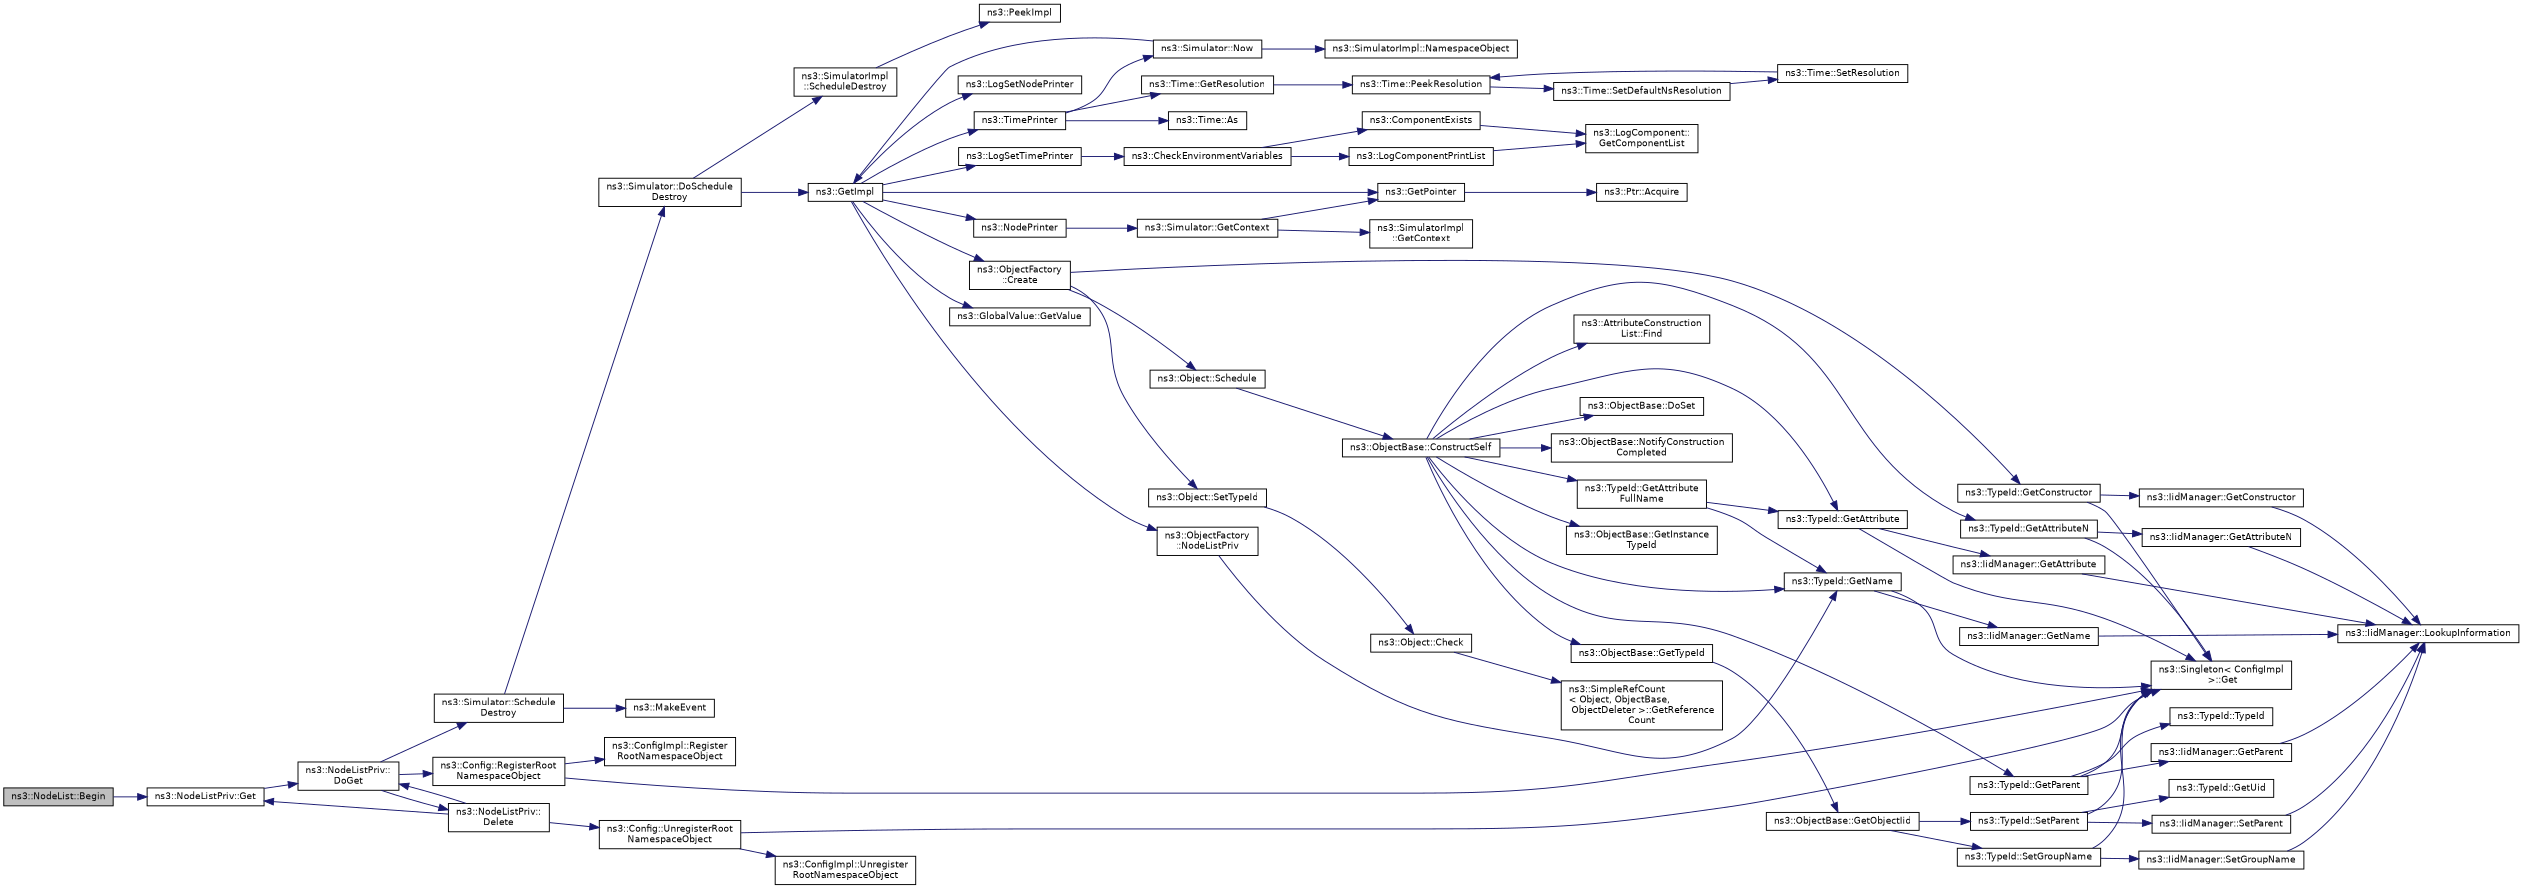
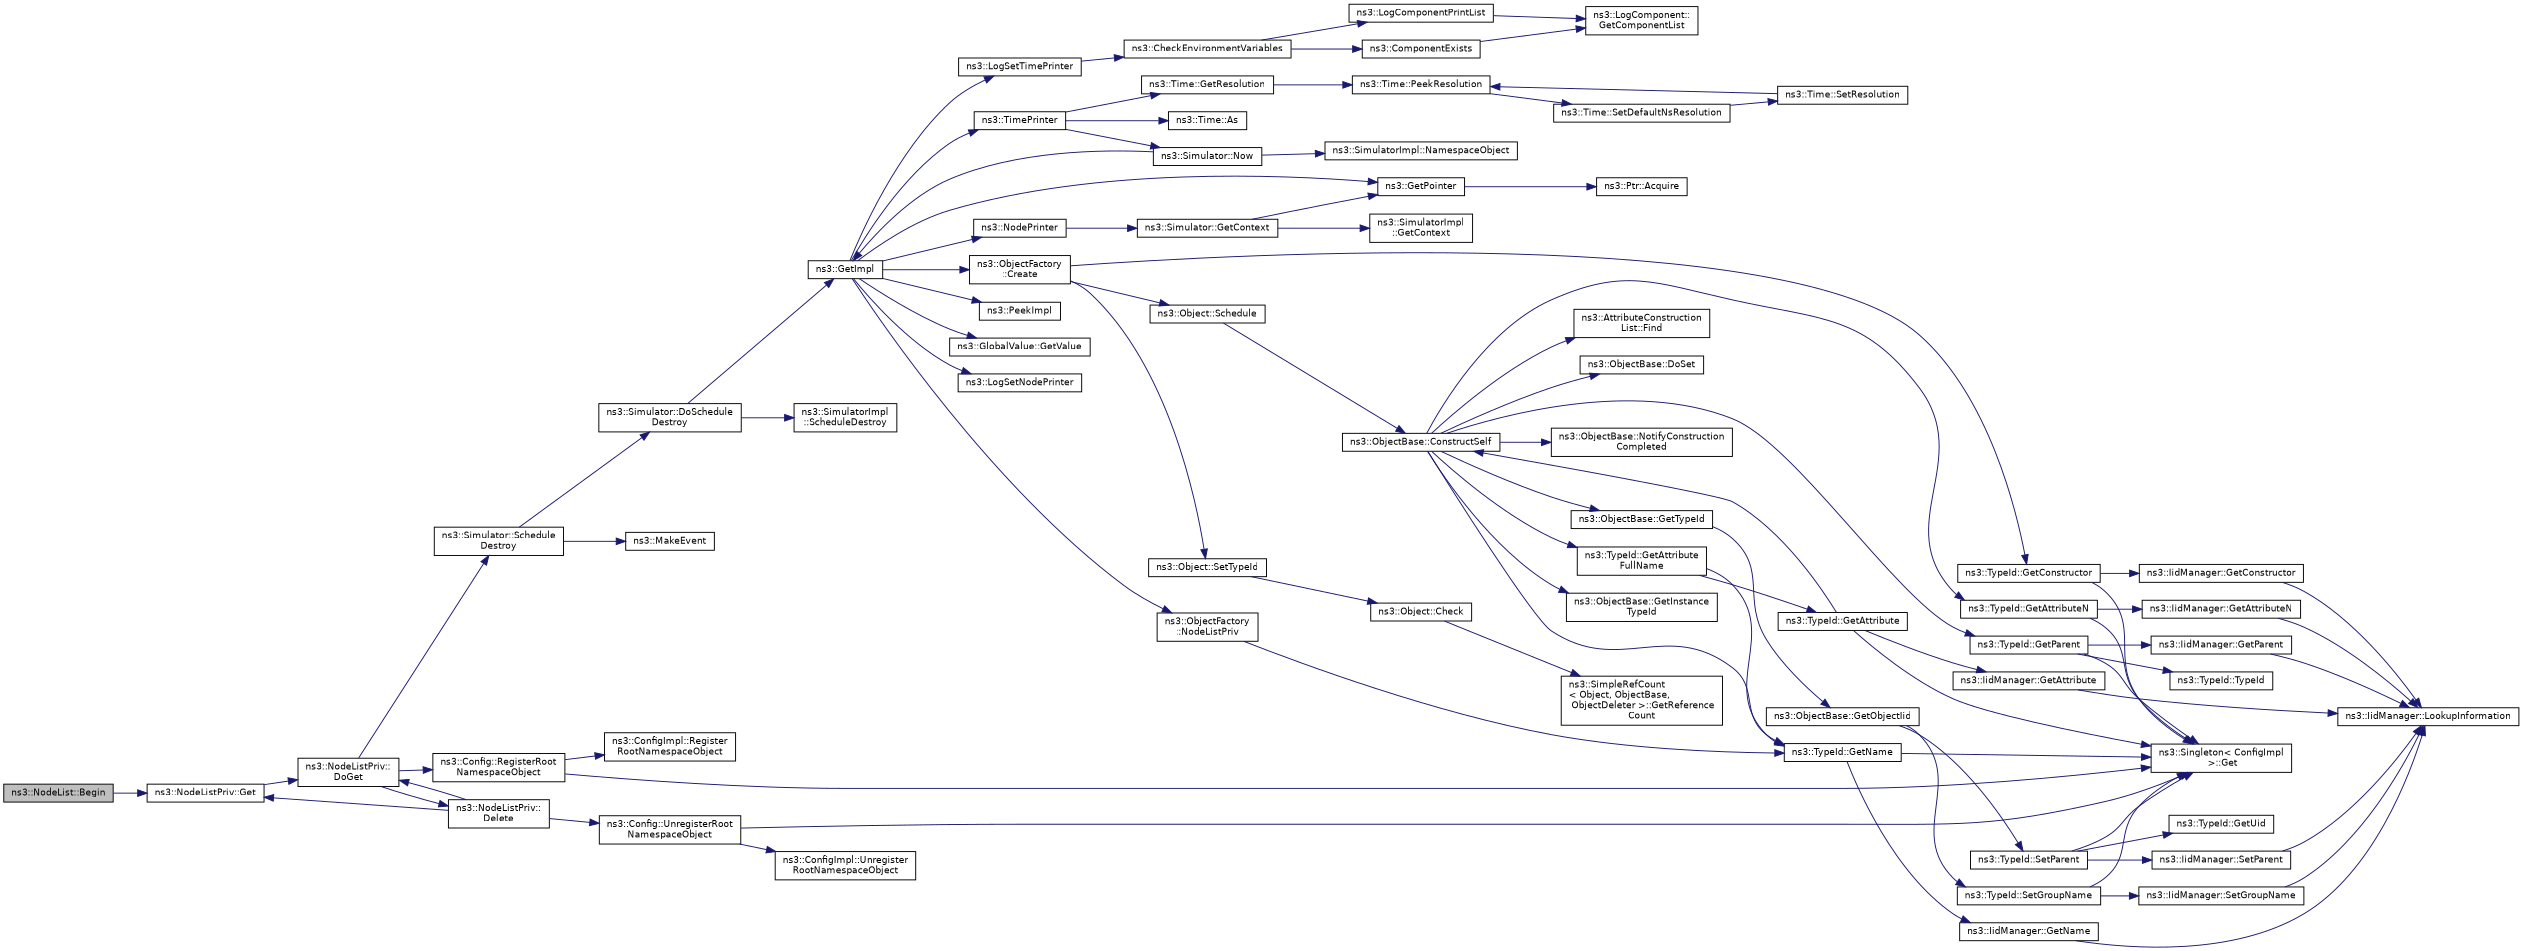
(927, 45) -> (928, 289)
(1657, 369) -> (1684, 490)
